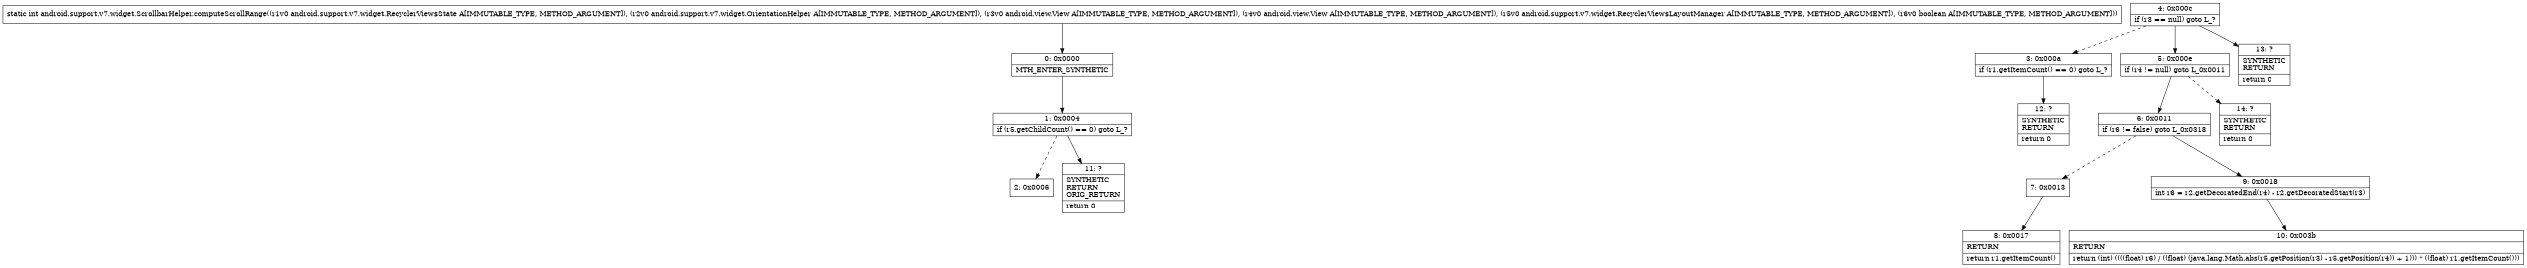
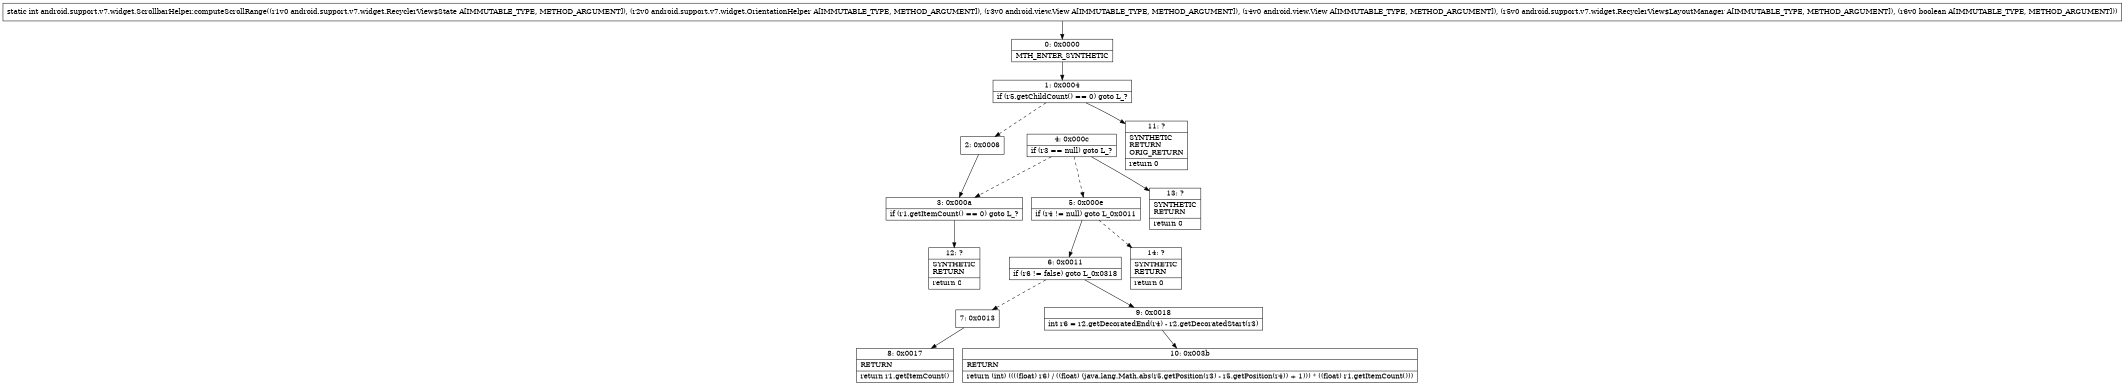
(2175, 37) -> (1078, 175)
none -> (970, 174)
